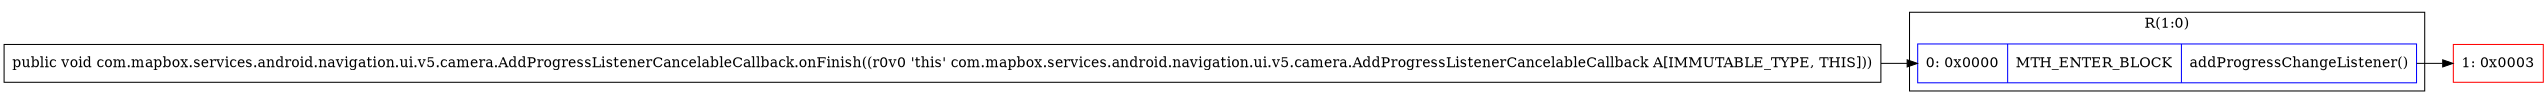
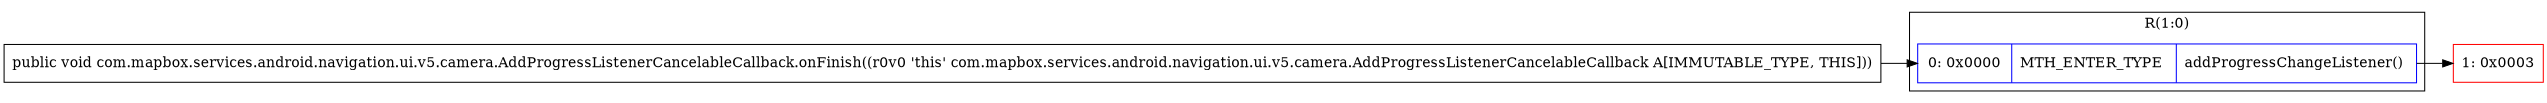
(2095, 63) -> (2091, 63)
